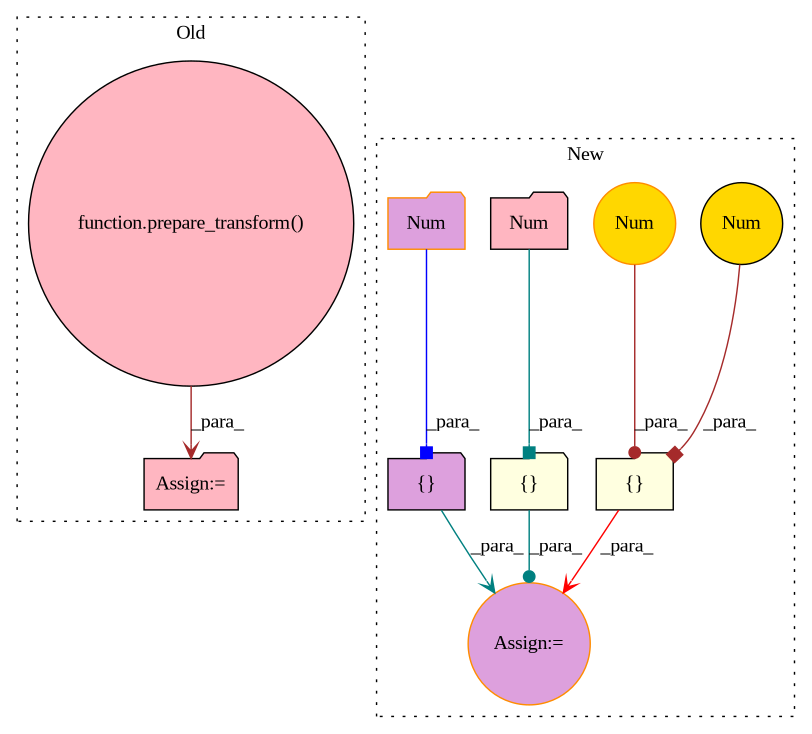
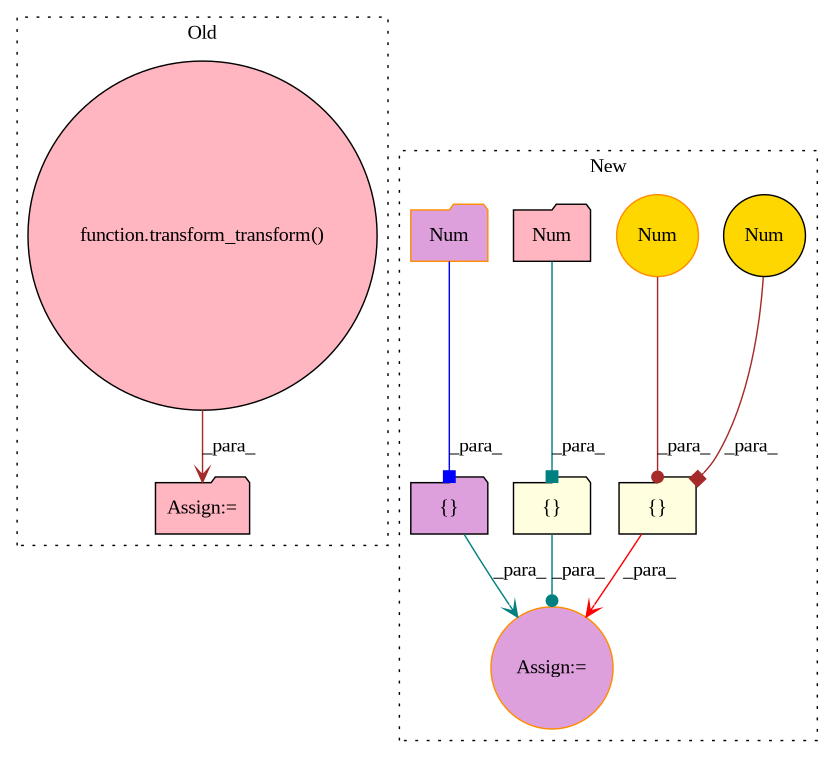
(191, 224) -> (203, 236)
